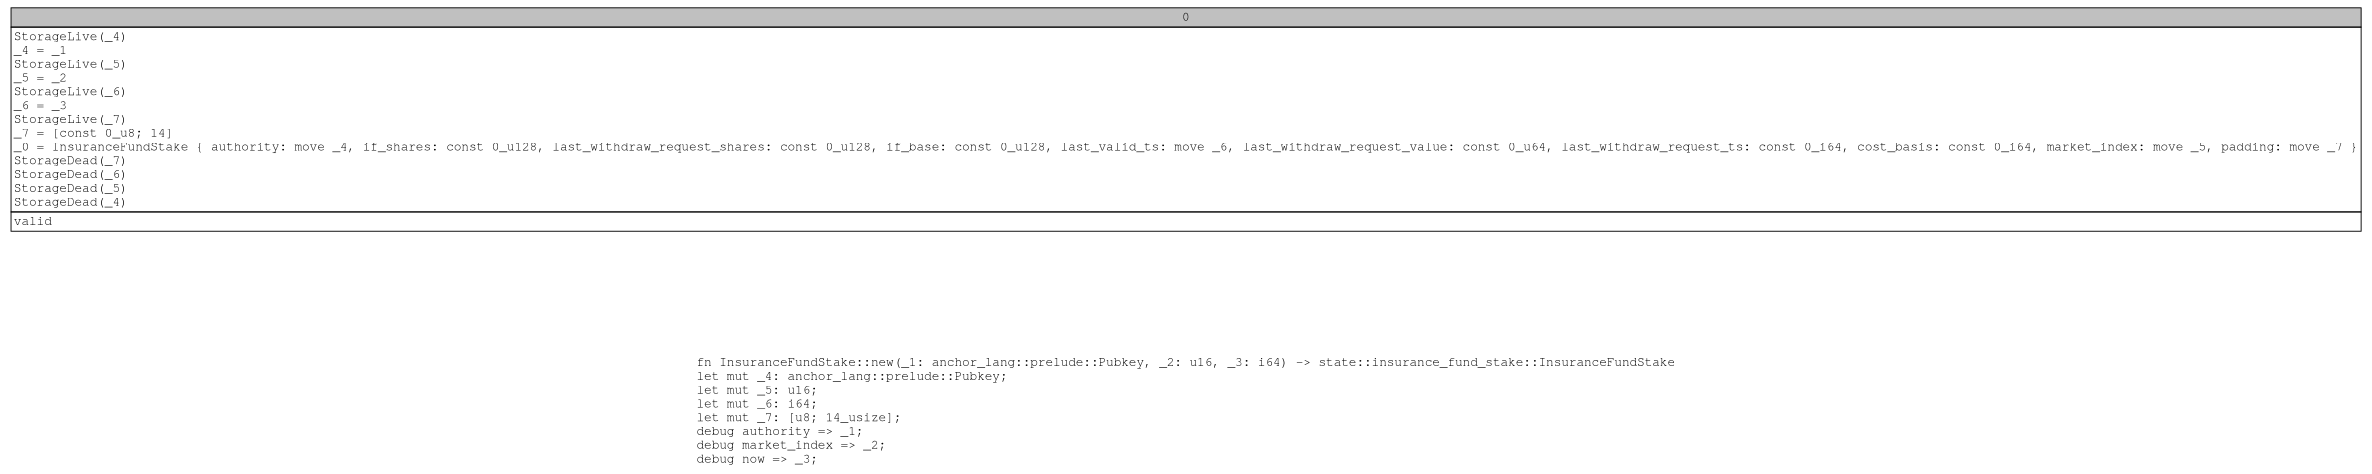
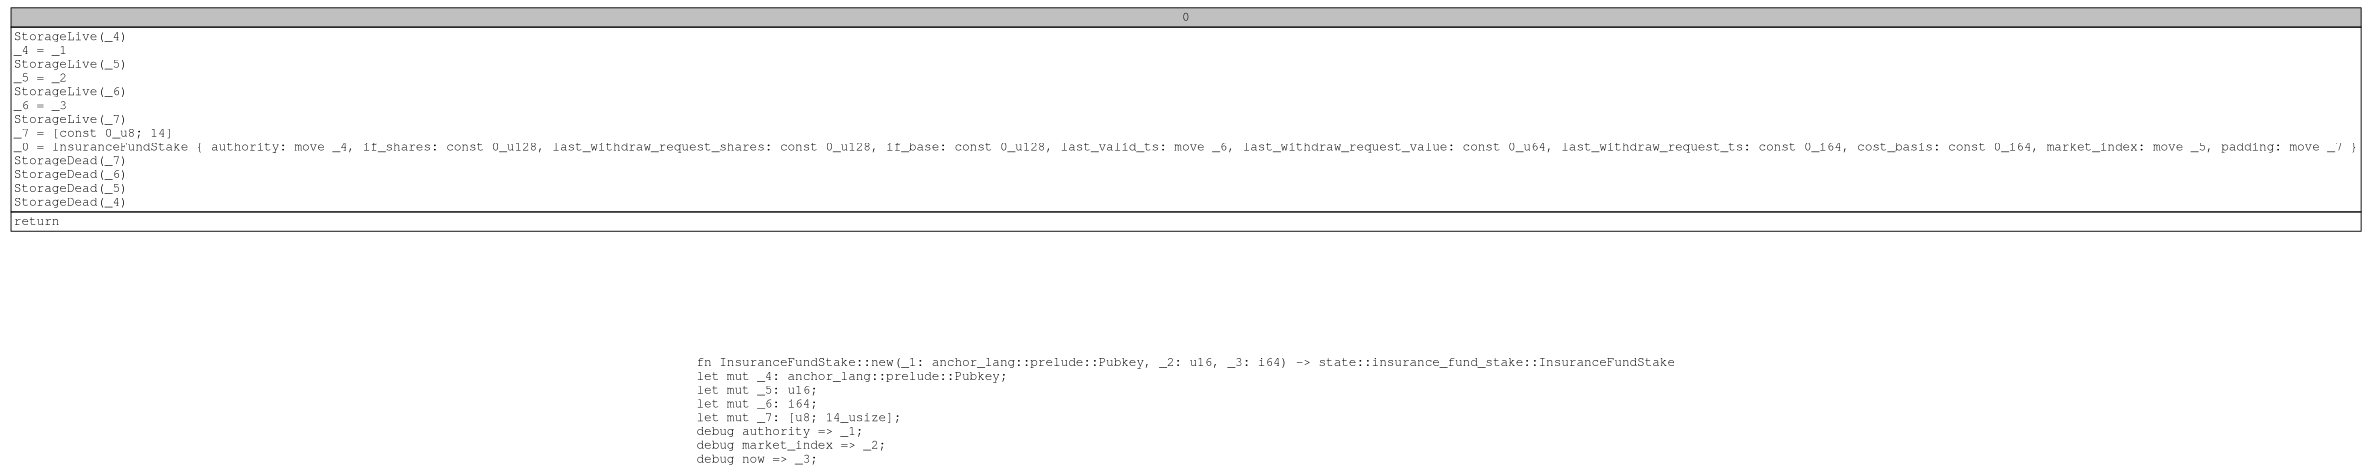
(33, 221) -> (37, 221)
